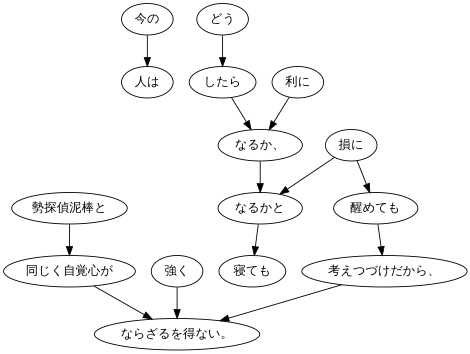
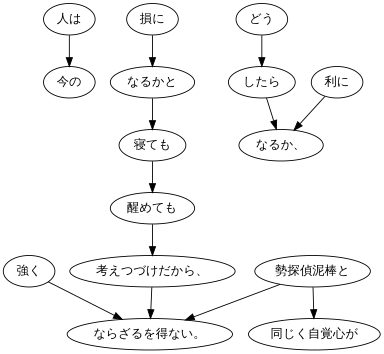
(147, 46) -> (69, 46)
(260, 172) -> none
(362, 172) -> (152, 172)
(119, 300) -> (237, 301)
